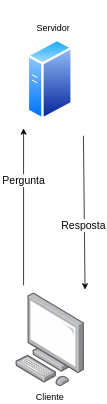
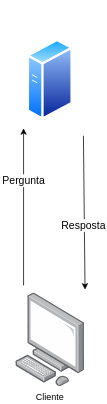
(54, 27) -> none
